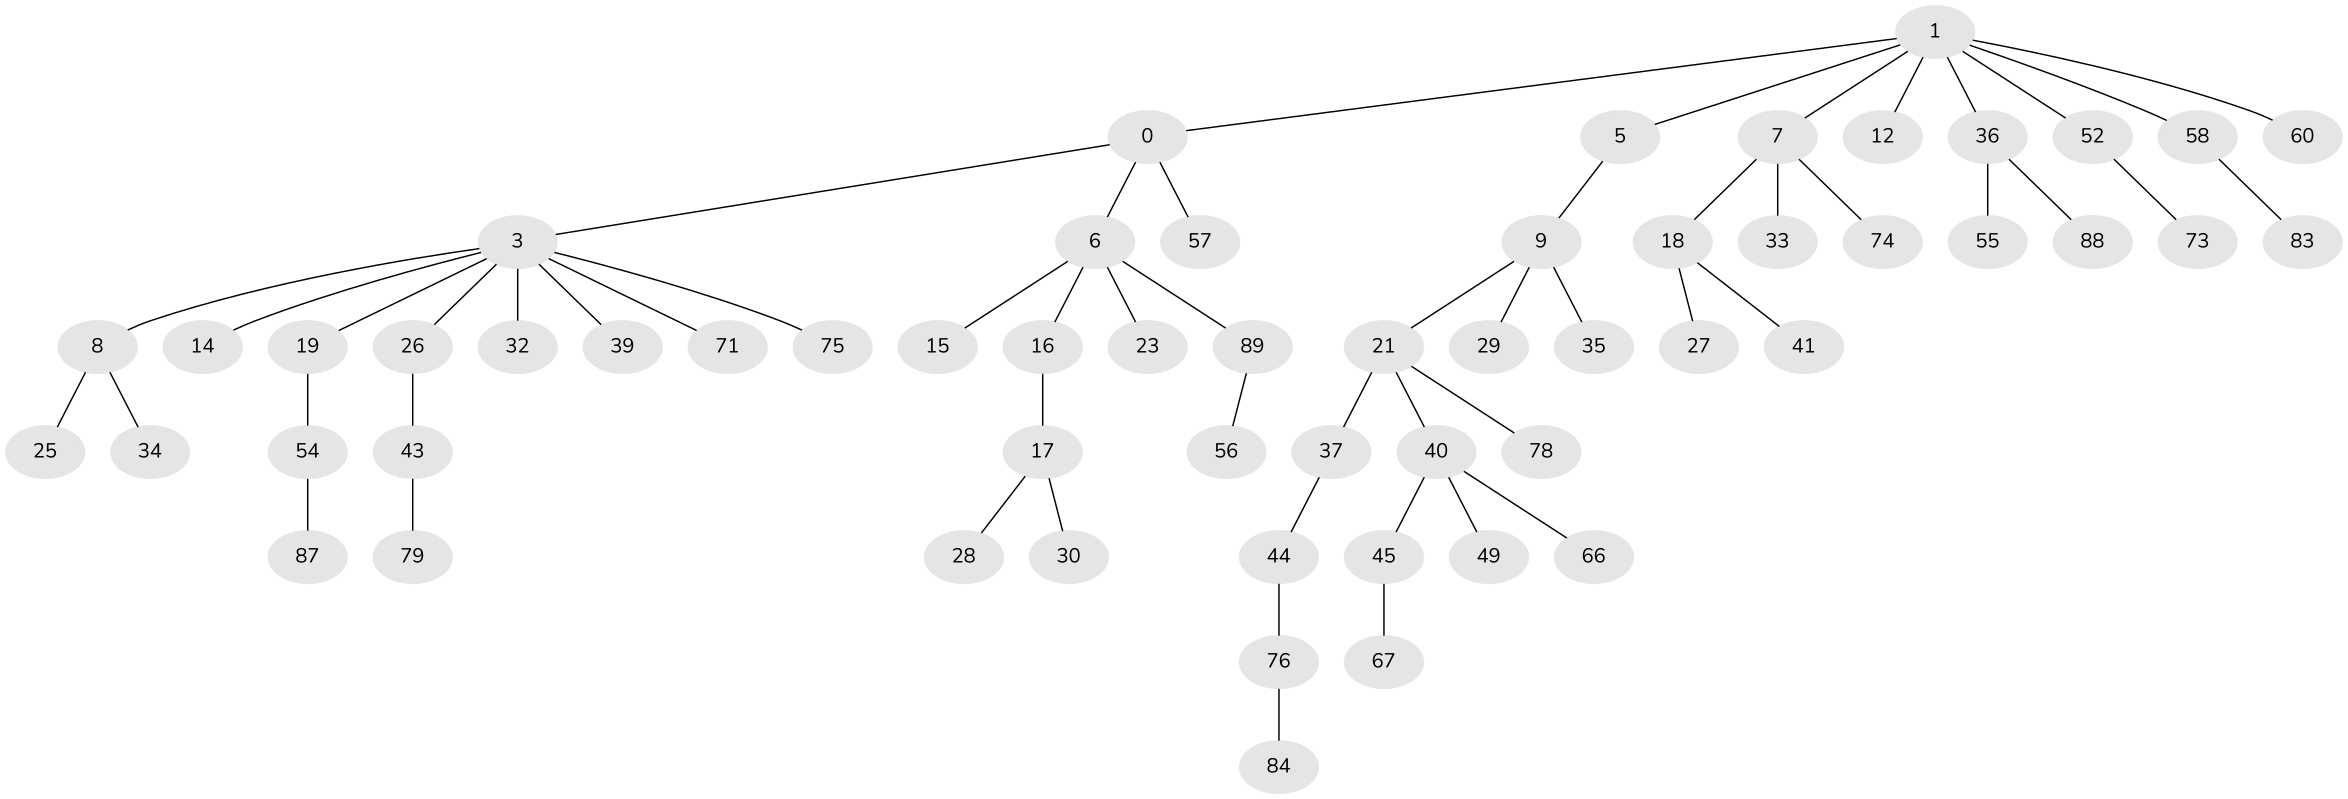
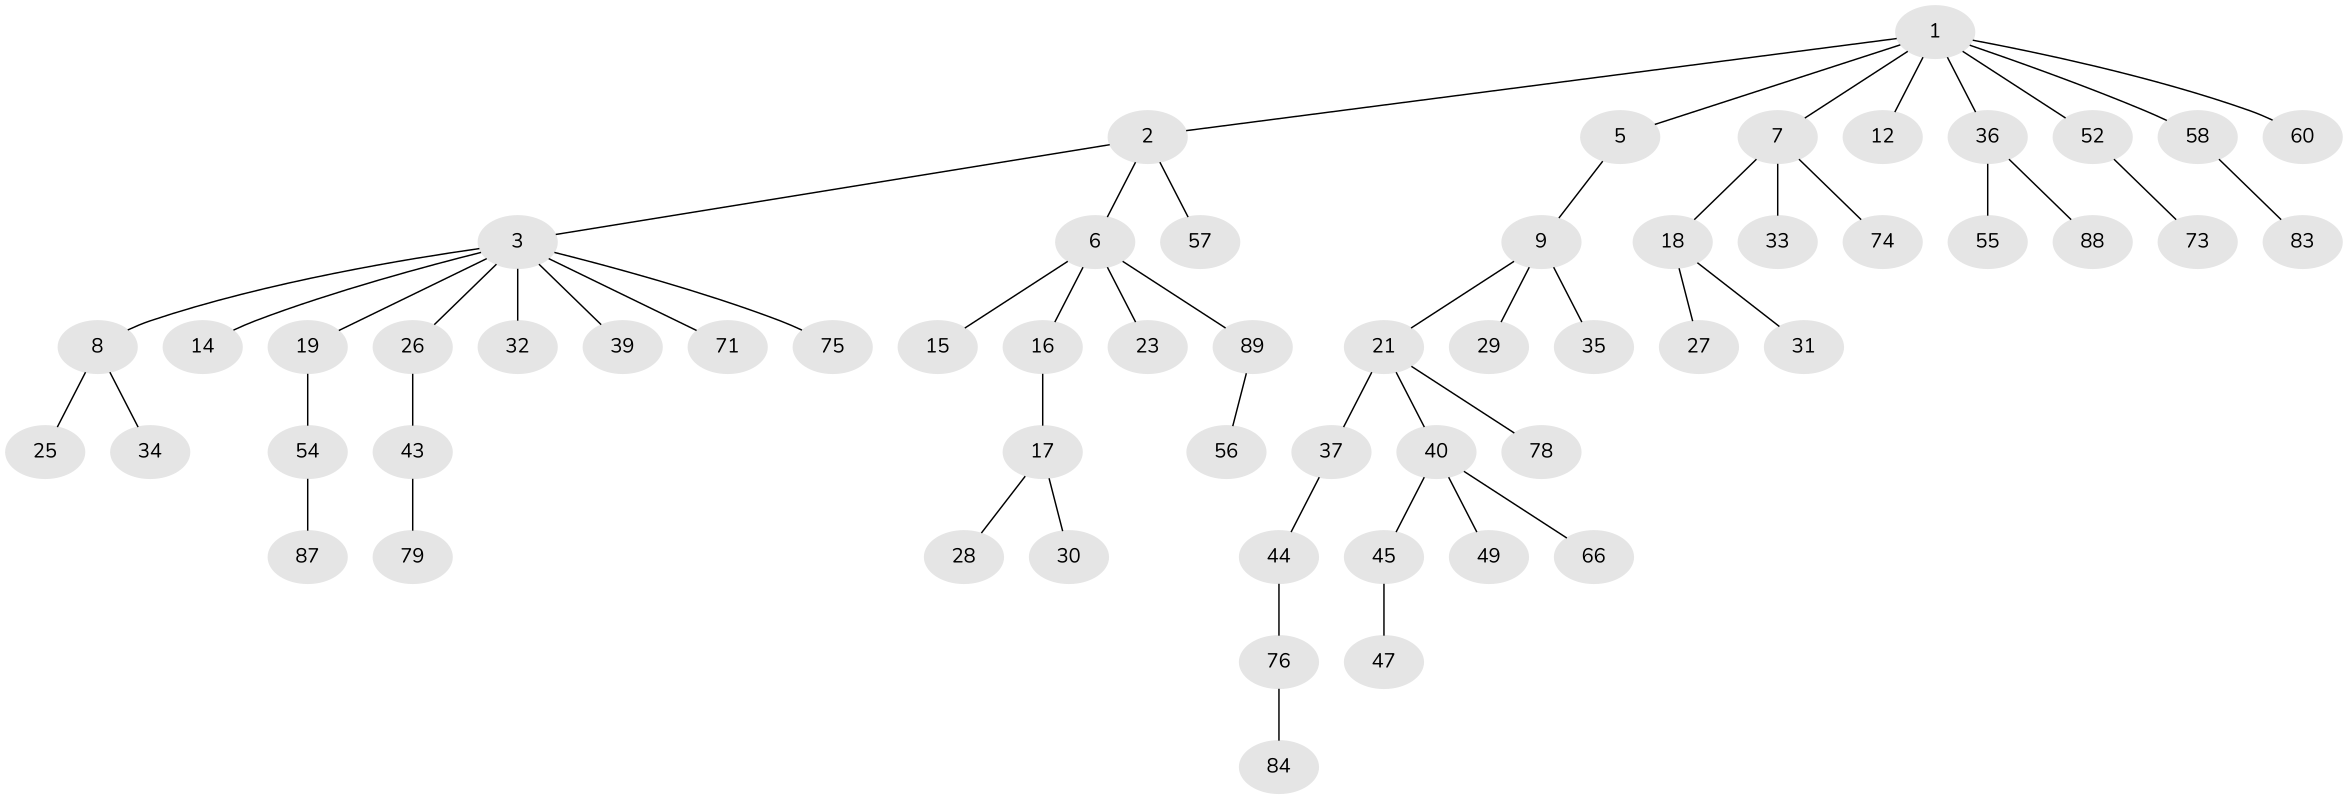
(1148, 137) -> (1148, 137)
(1804, 347) -> (1804, 347)
(1384, 662) -> (1384, 662)
